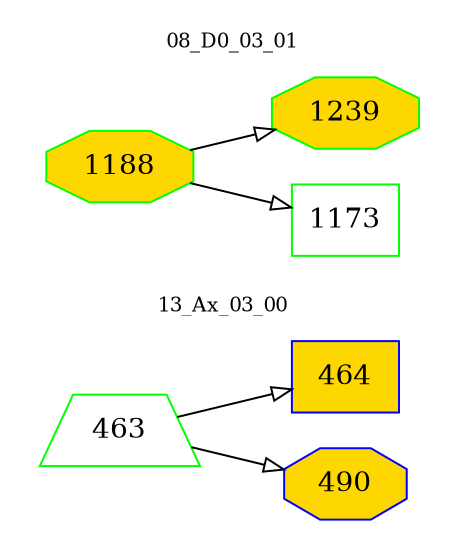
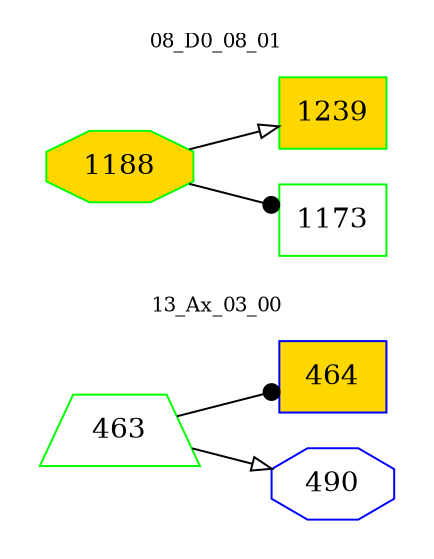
(233, 43) -> (216, 43)
(345, 113) -> (333, 113)
(231, 193) -> (226, 193)
(225, 406) -> (220, 405)
(345, 484) -> (333, 484)
